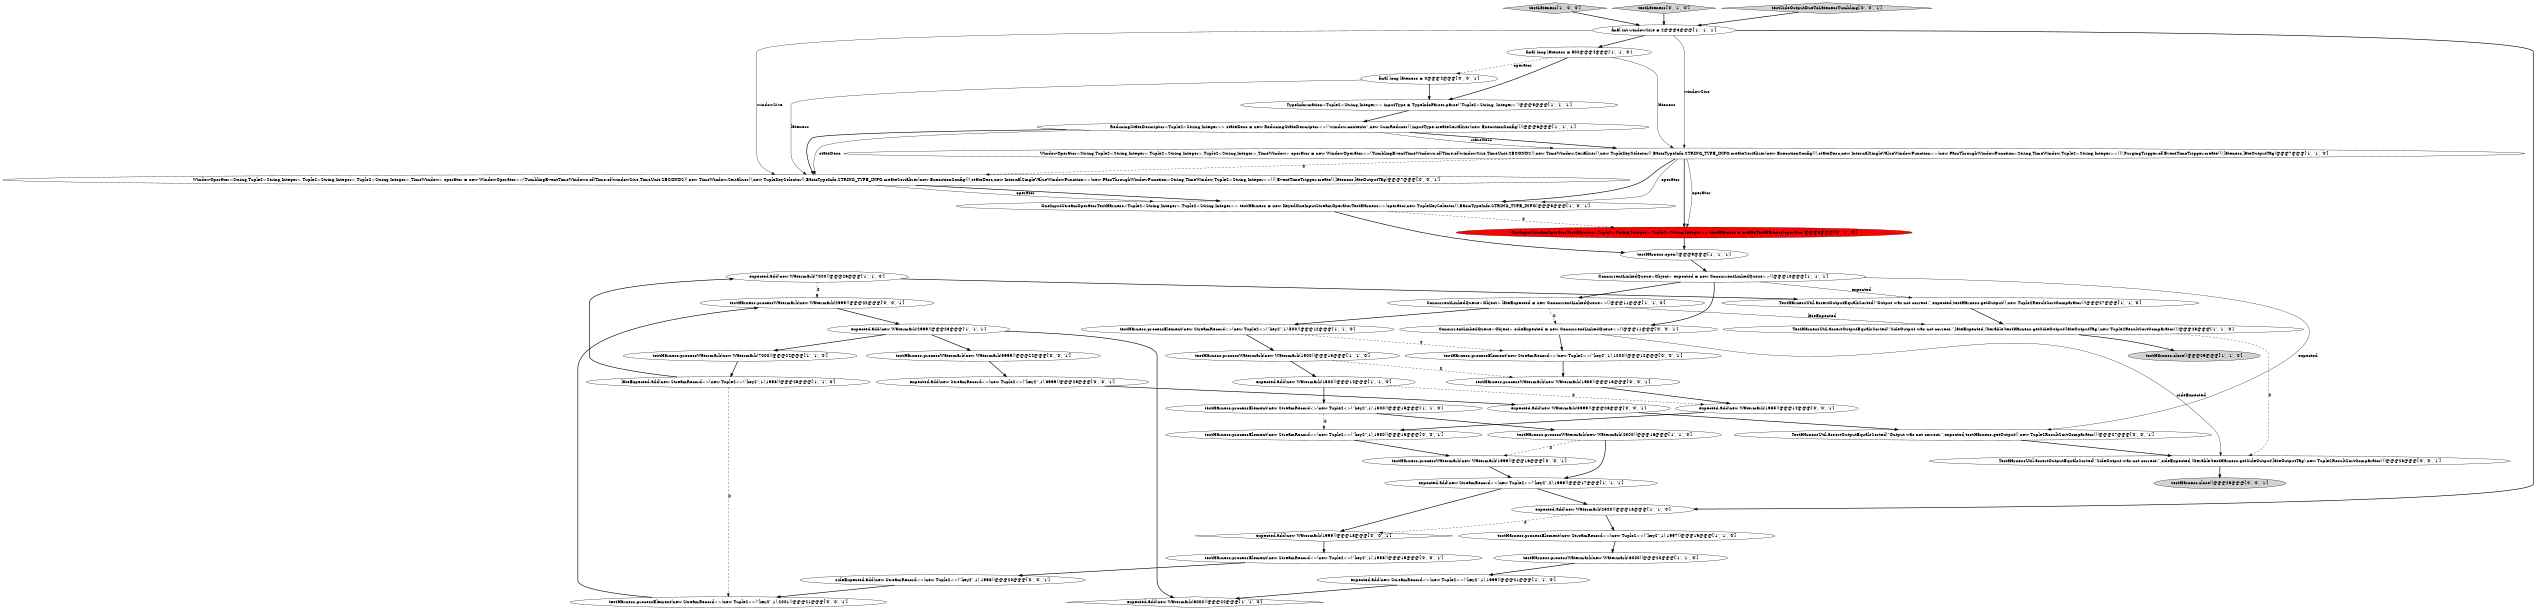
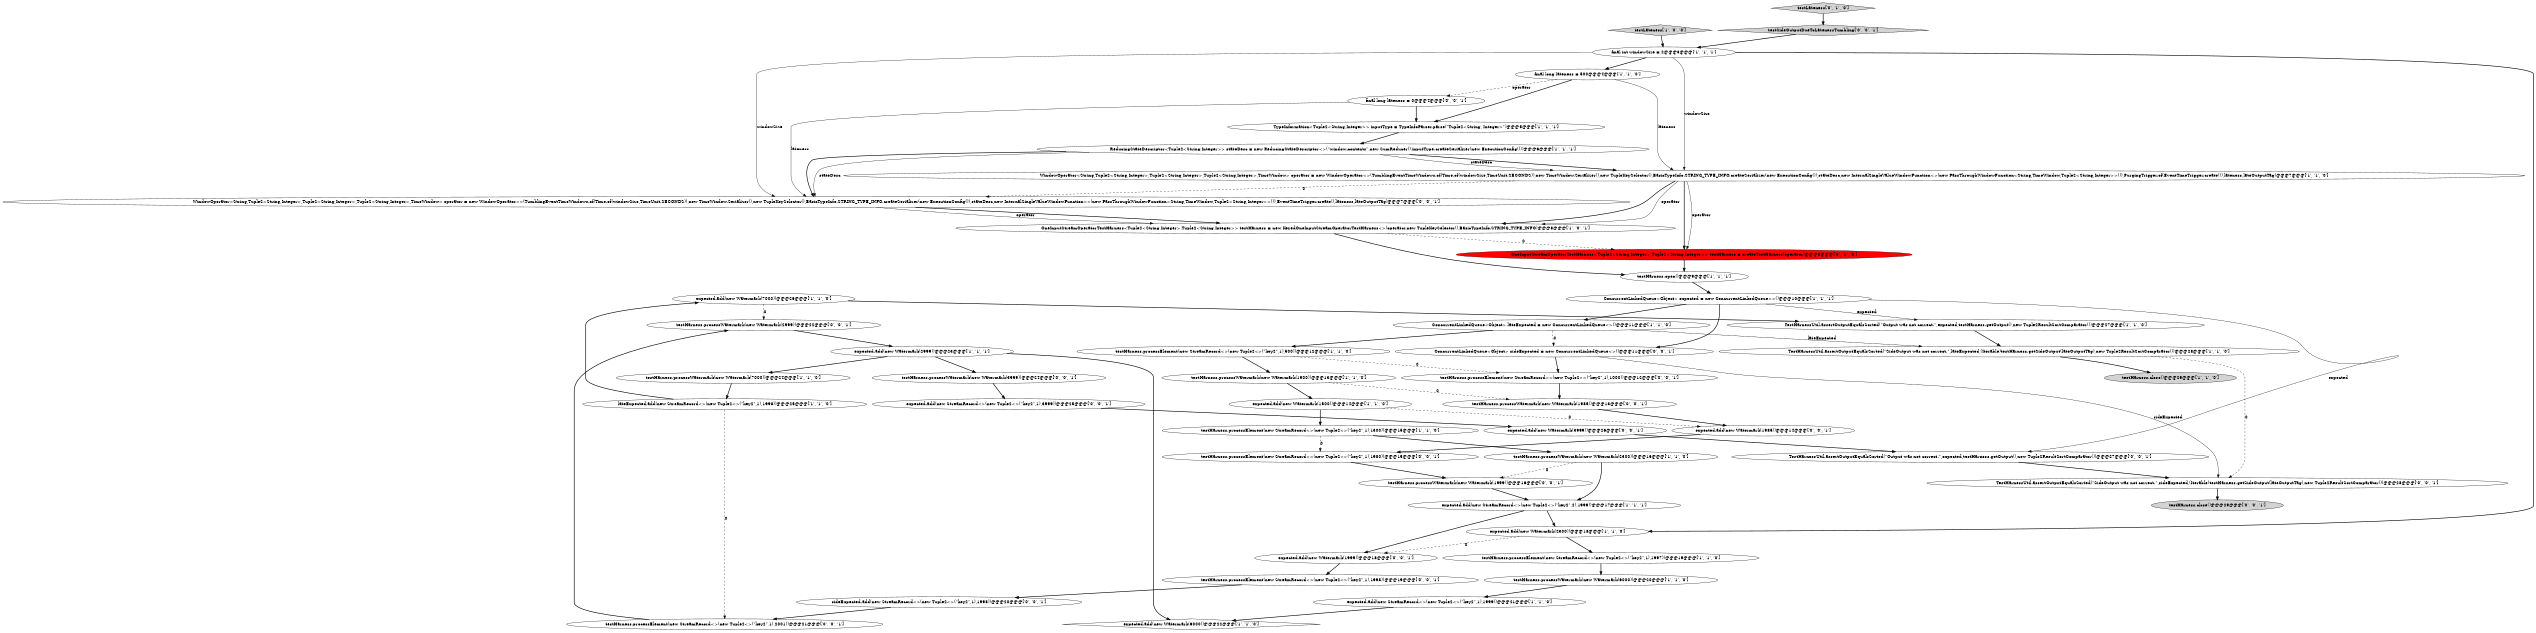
(1664, 18) -> (1823, 18)
(1324, 536) -> (1346, 558)
